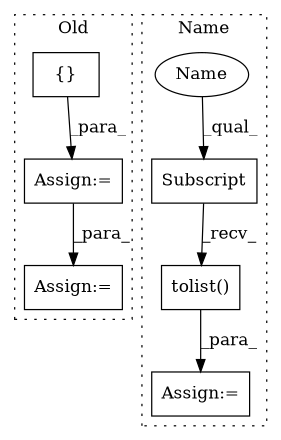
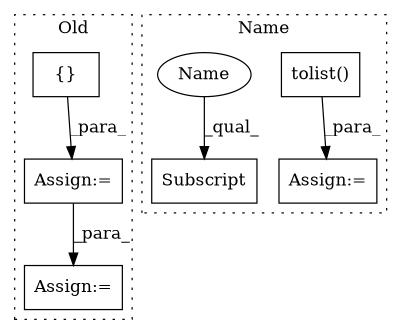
(203, 228) -> none
